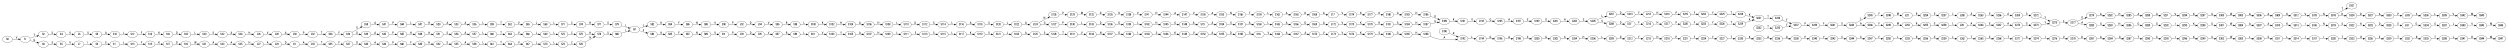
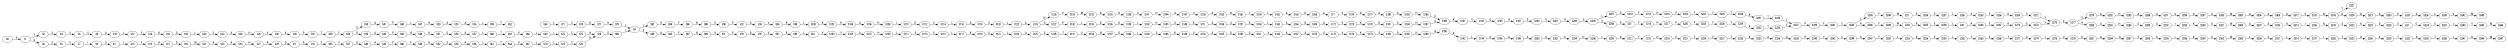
(1749, 22) -> (1748, 28)
(528, 25) -> none
(1443, 40) -> (1434, 33)
